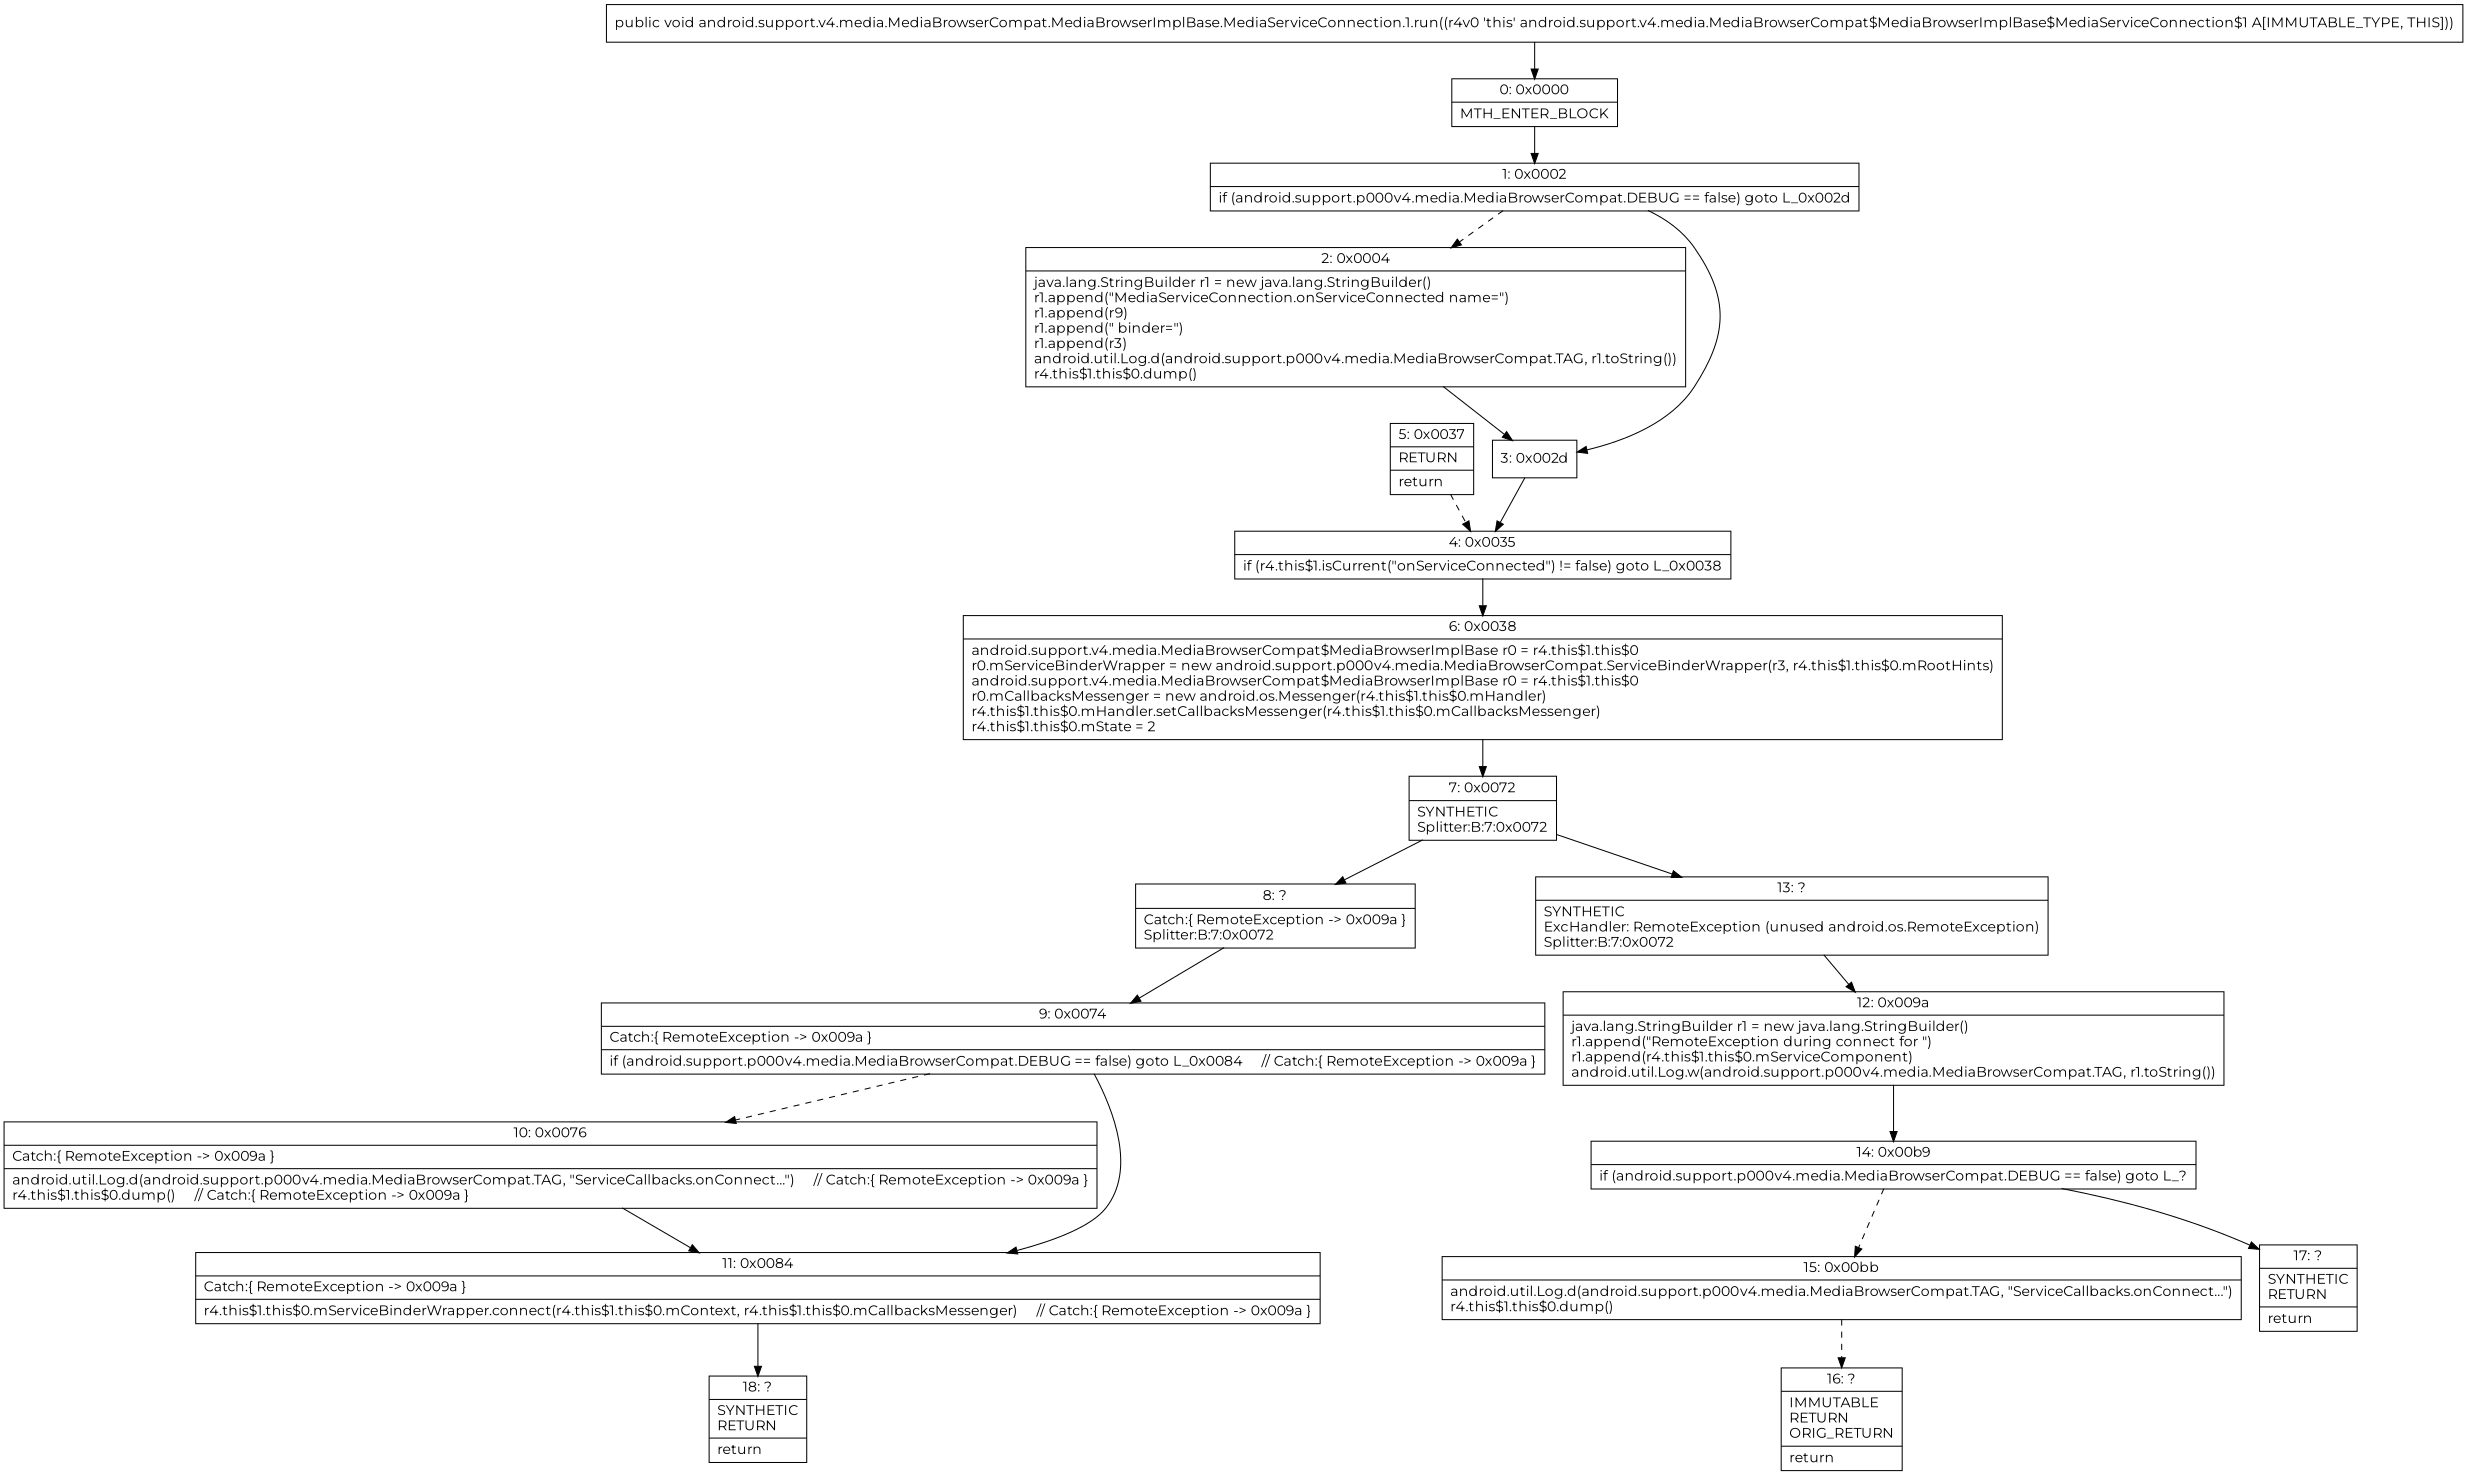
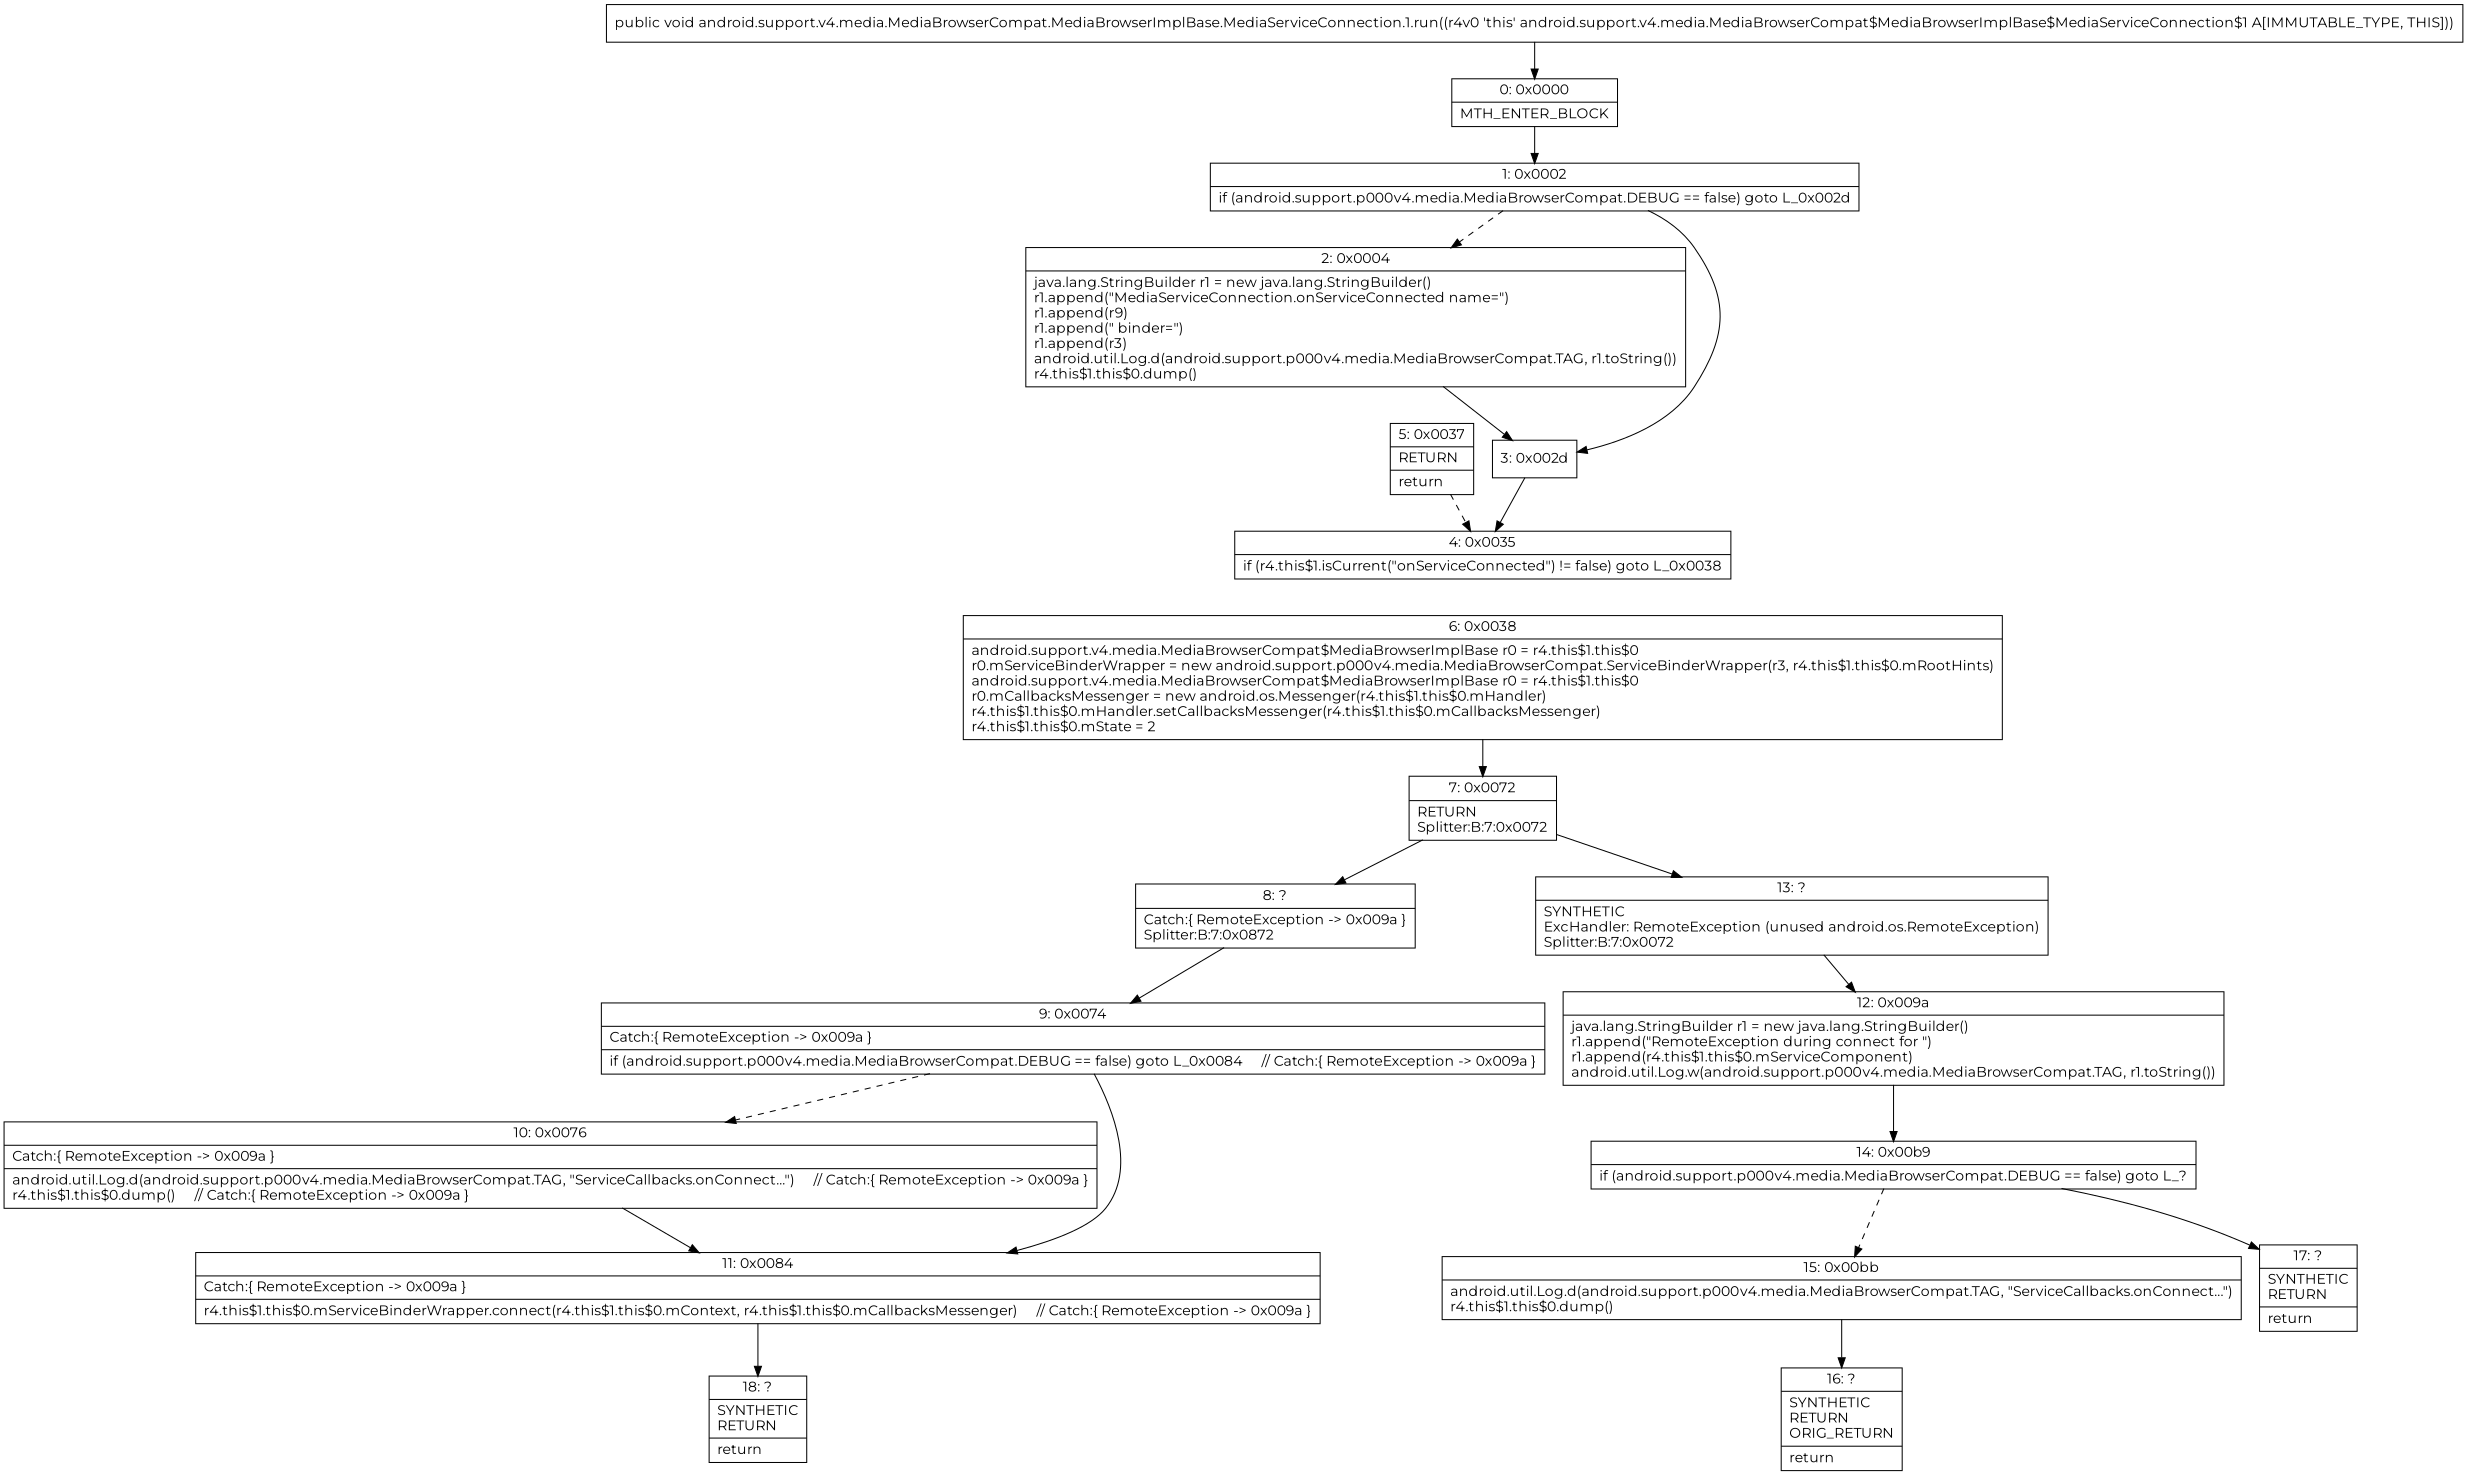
(1483, 592) -> none
(1458, 812) -> (1447, 812)
(1209, 935) -> (1209, 935)
(1842, 1338) -> (1842, 1338)
(1834, 1403) -> (1830, 1403)
